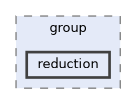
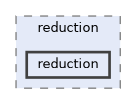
(68, 29) -> (68, 29)
